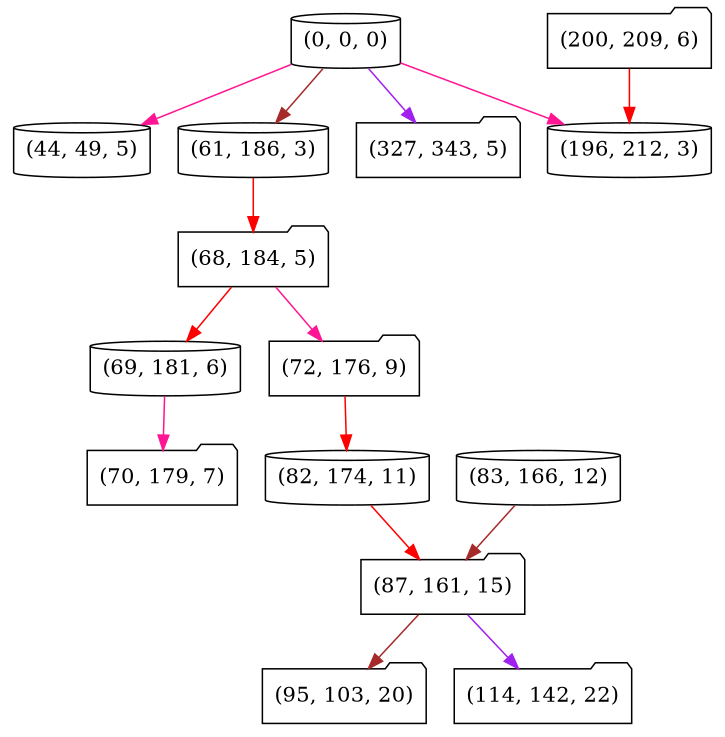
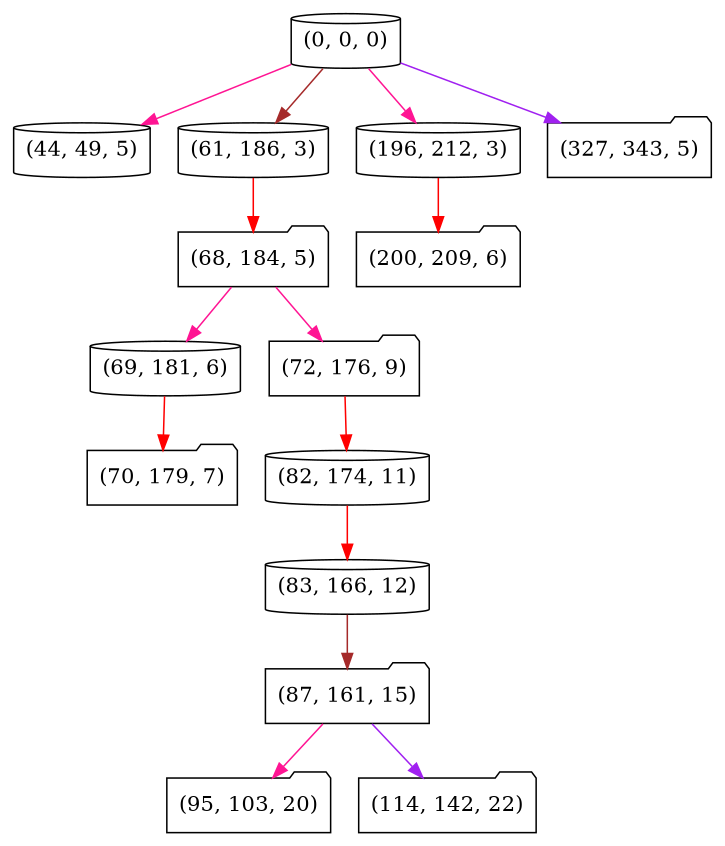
(629, 88) -> (438, 197)
(214, 308) -> (214, 308)
(164, 416) -> (164, 416)
(390, 527) -> (347, 525)
(399, 636) -> (303, 745)
